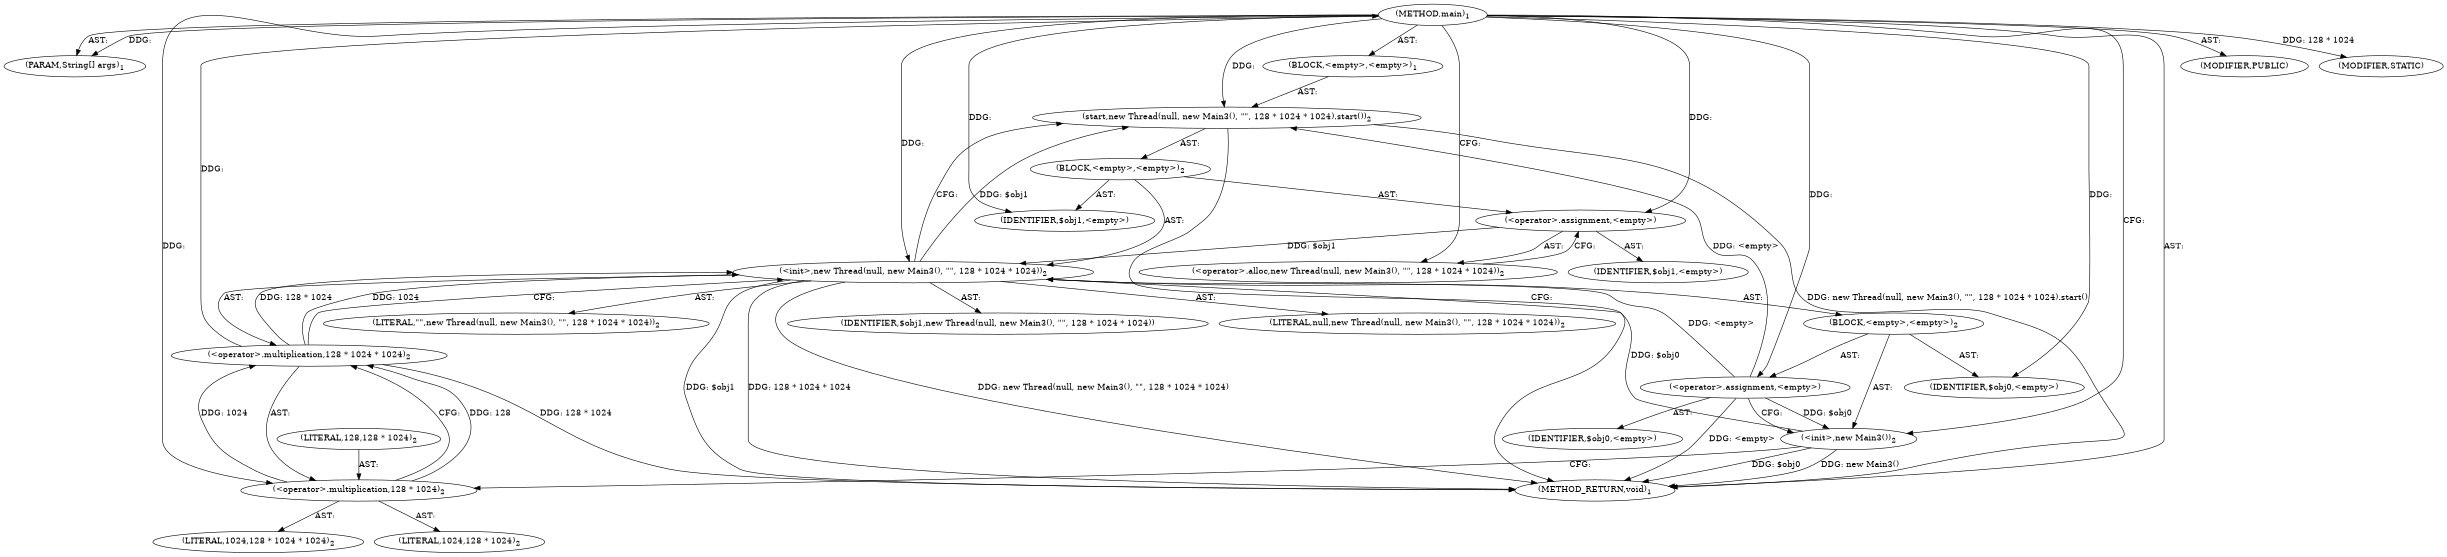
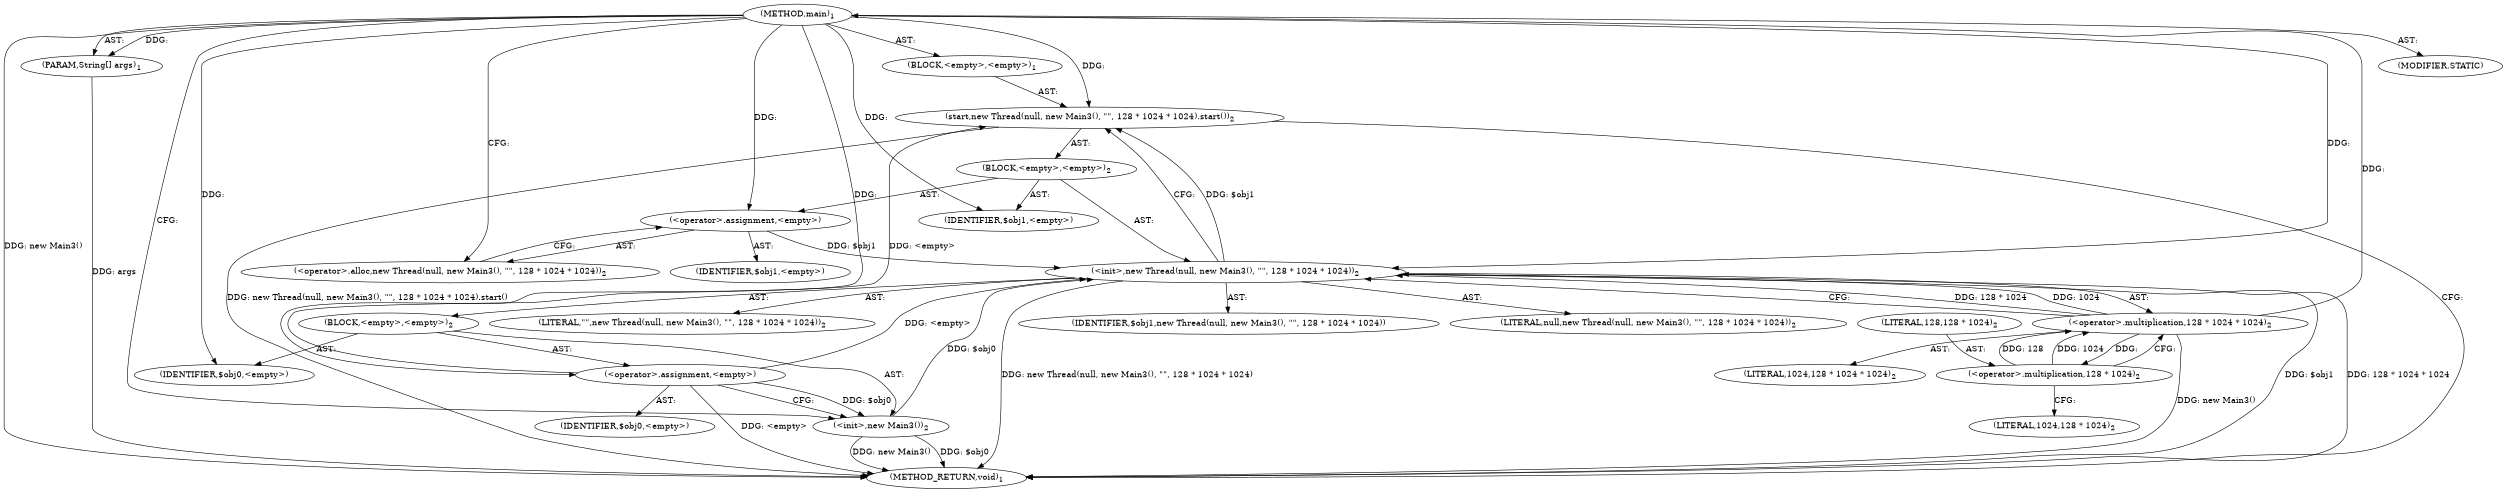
(508, 30) -> none
(2319, 41) -> (2409, 41)
(2245, 66) -> none
(2175, 246) -> (43, 246)
(282, 413) -> (2128, 349)
(576, 413) -> (2217, 401)
none -> (300, 460)
(1141, 475) -> none
(311, 515) -> (1962, 341)
(427, 516) -> (2066, 401)
